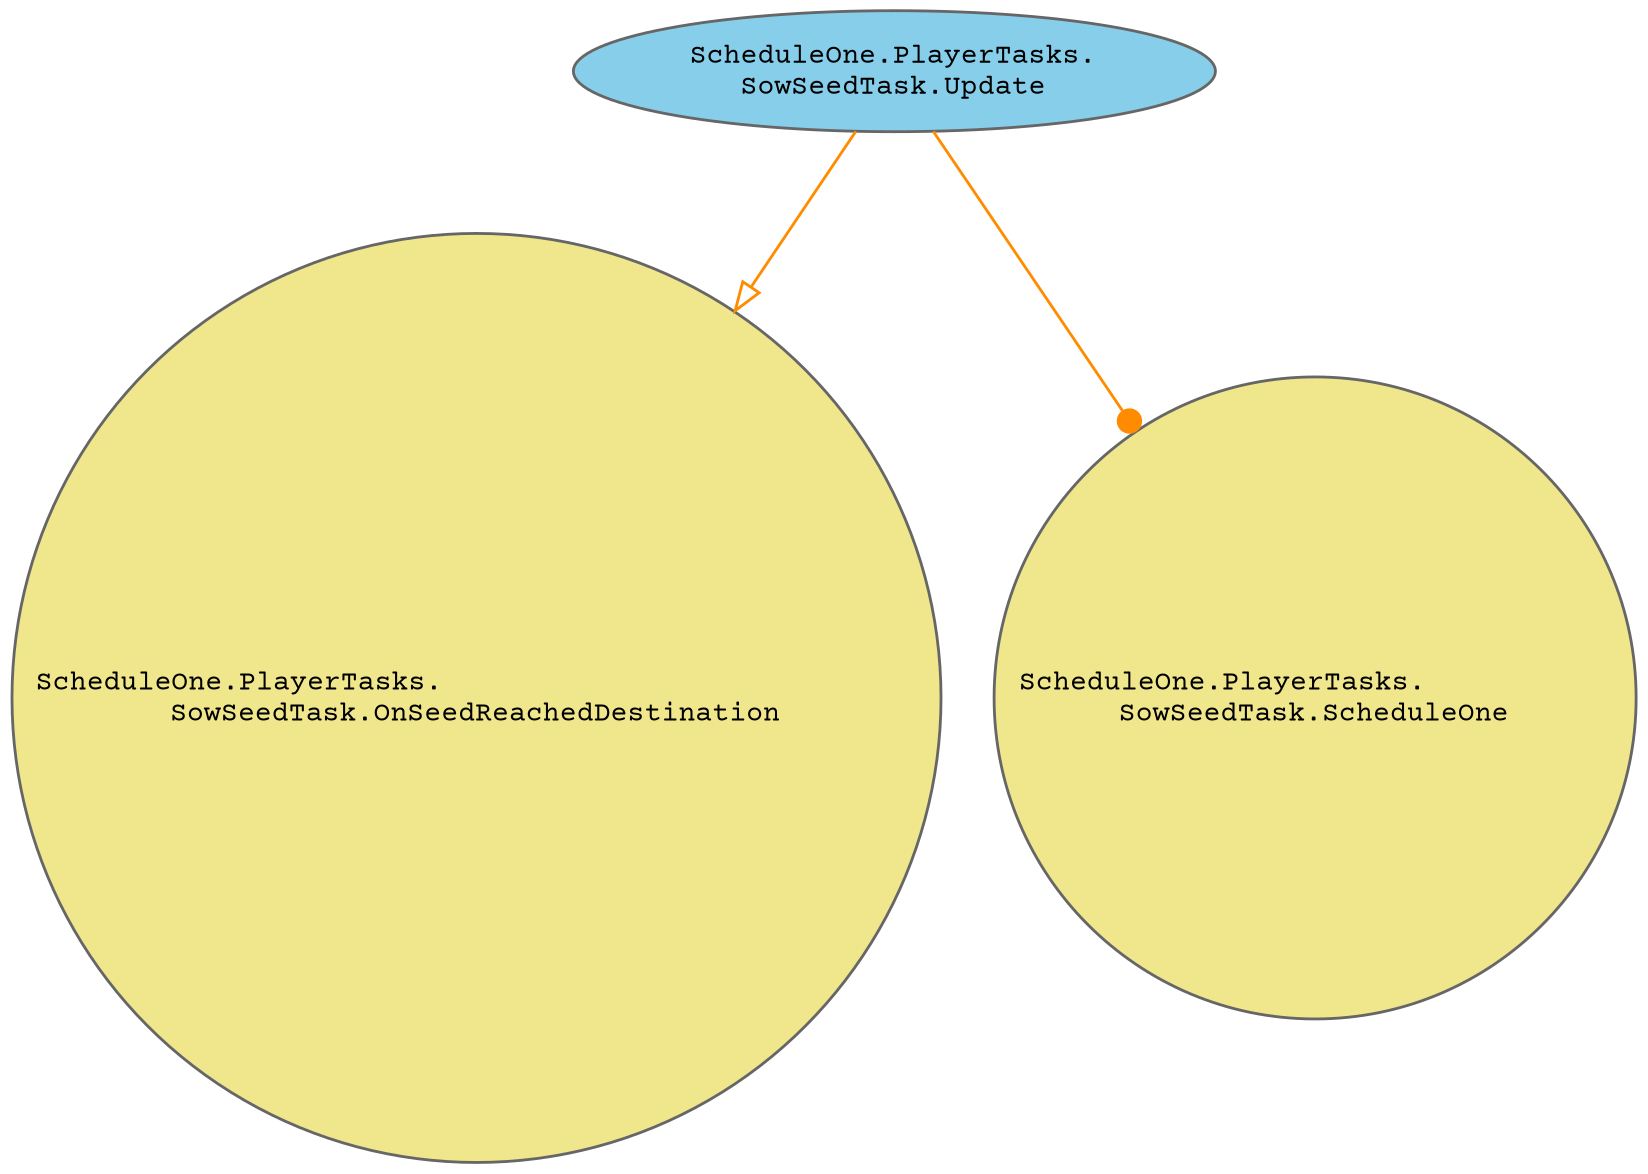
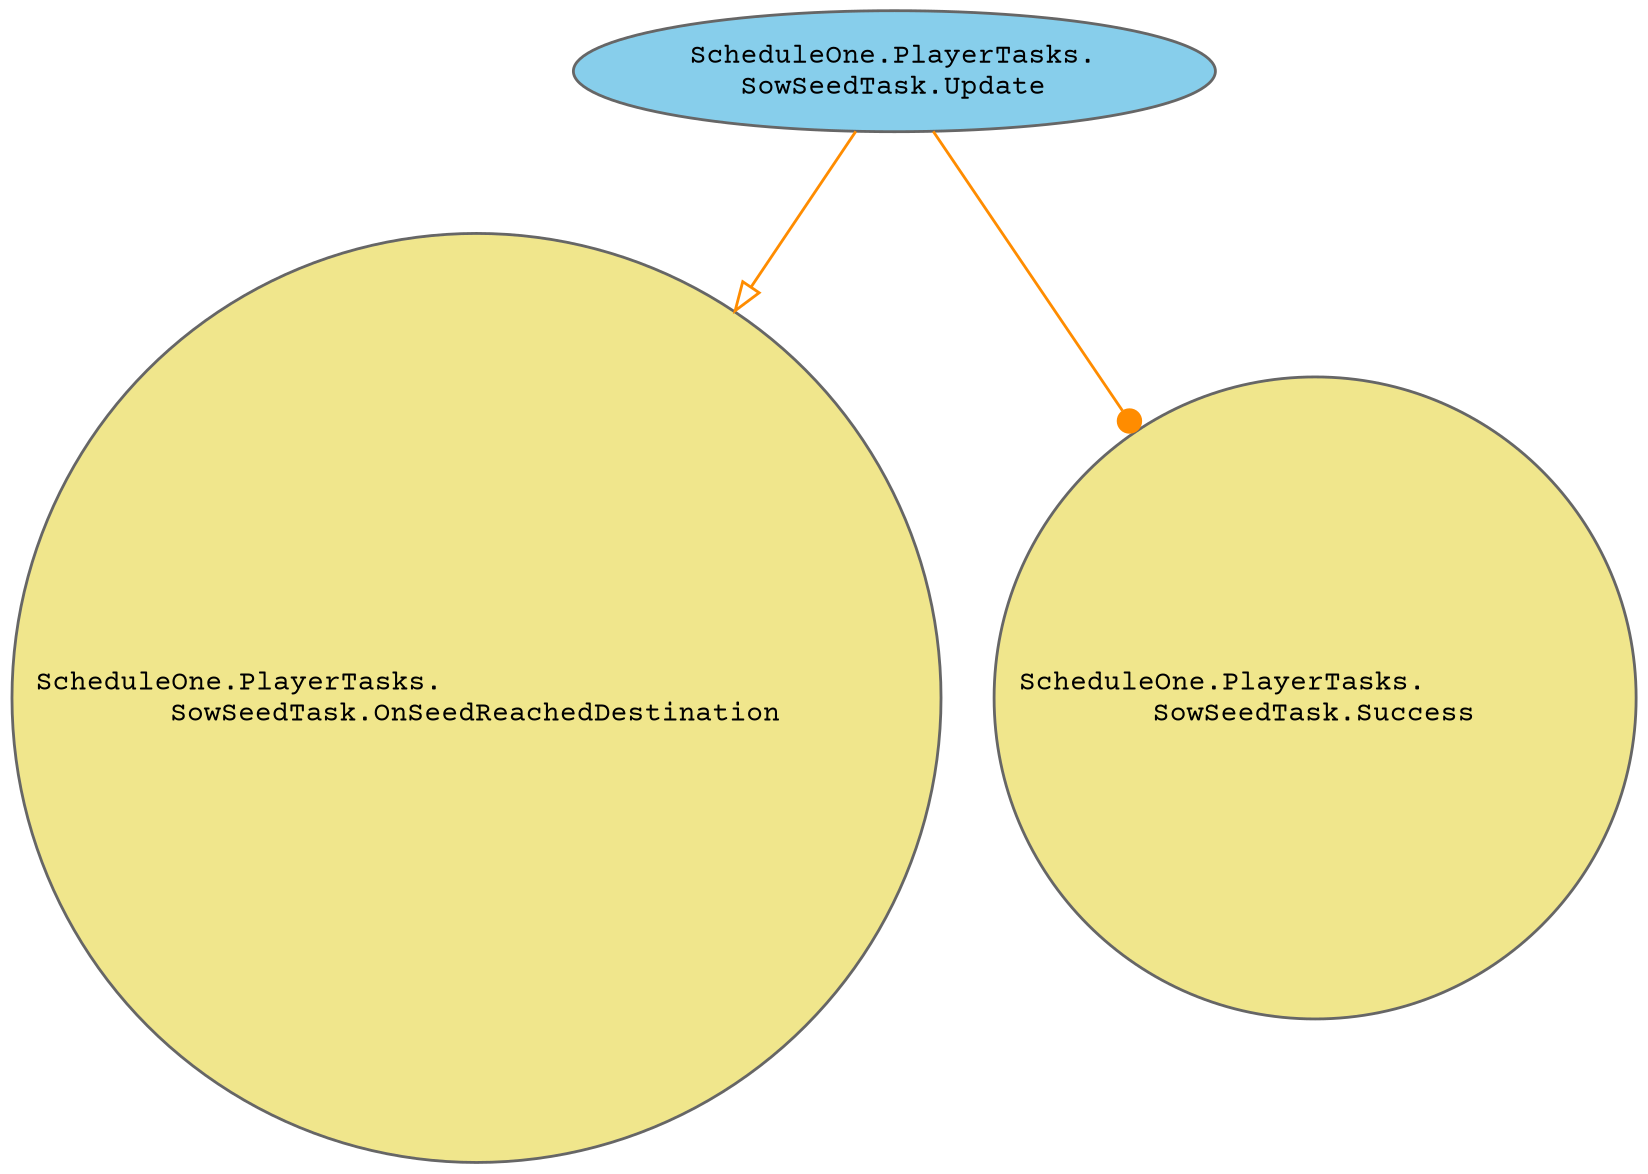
(1315, 698) -> (1315, 698)
